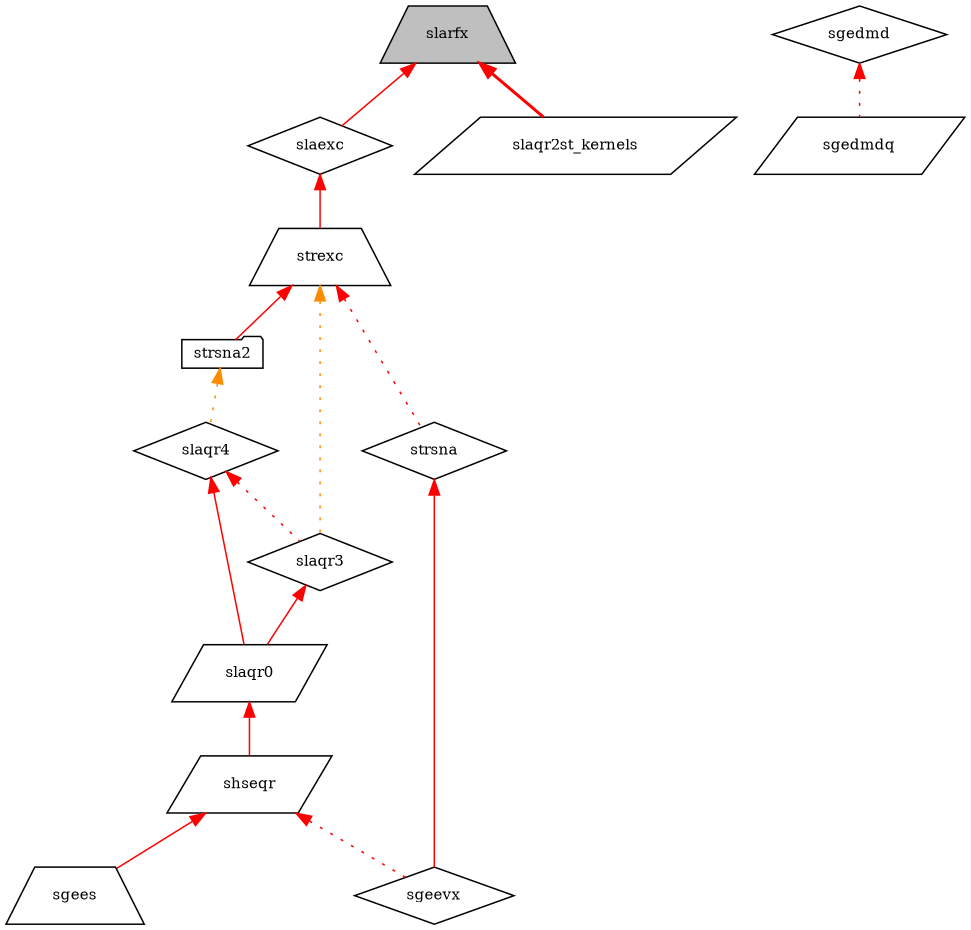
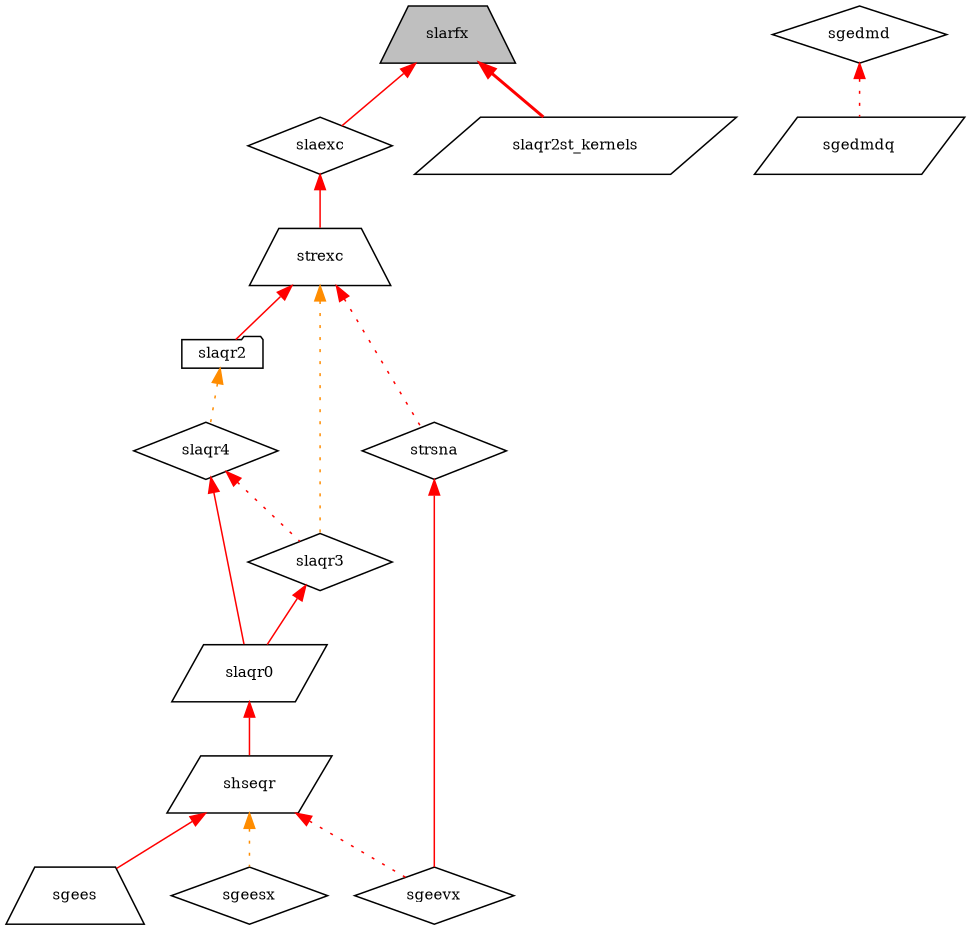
(222, 354) -> (222, 354)
none -> (249, 896)
